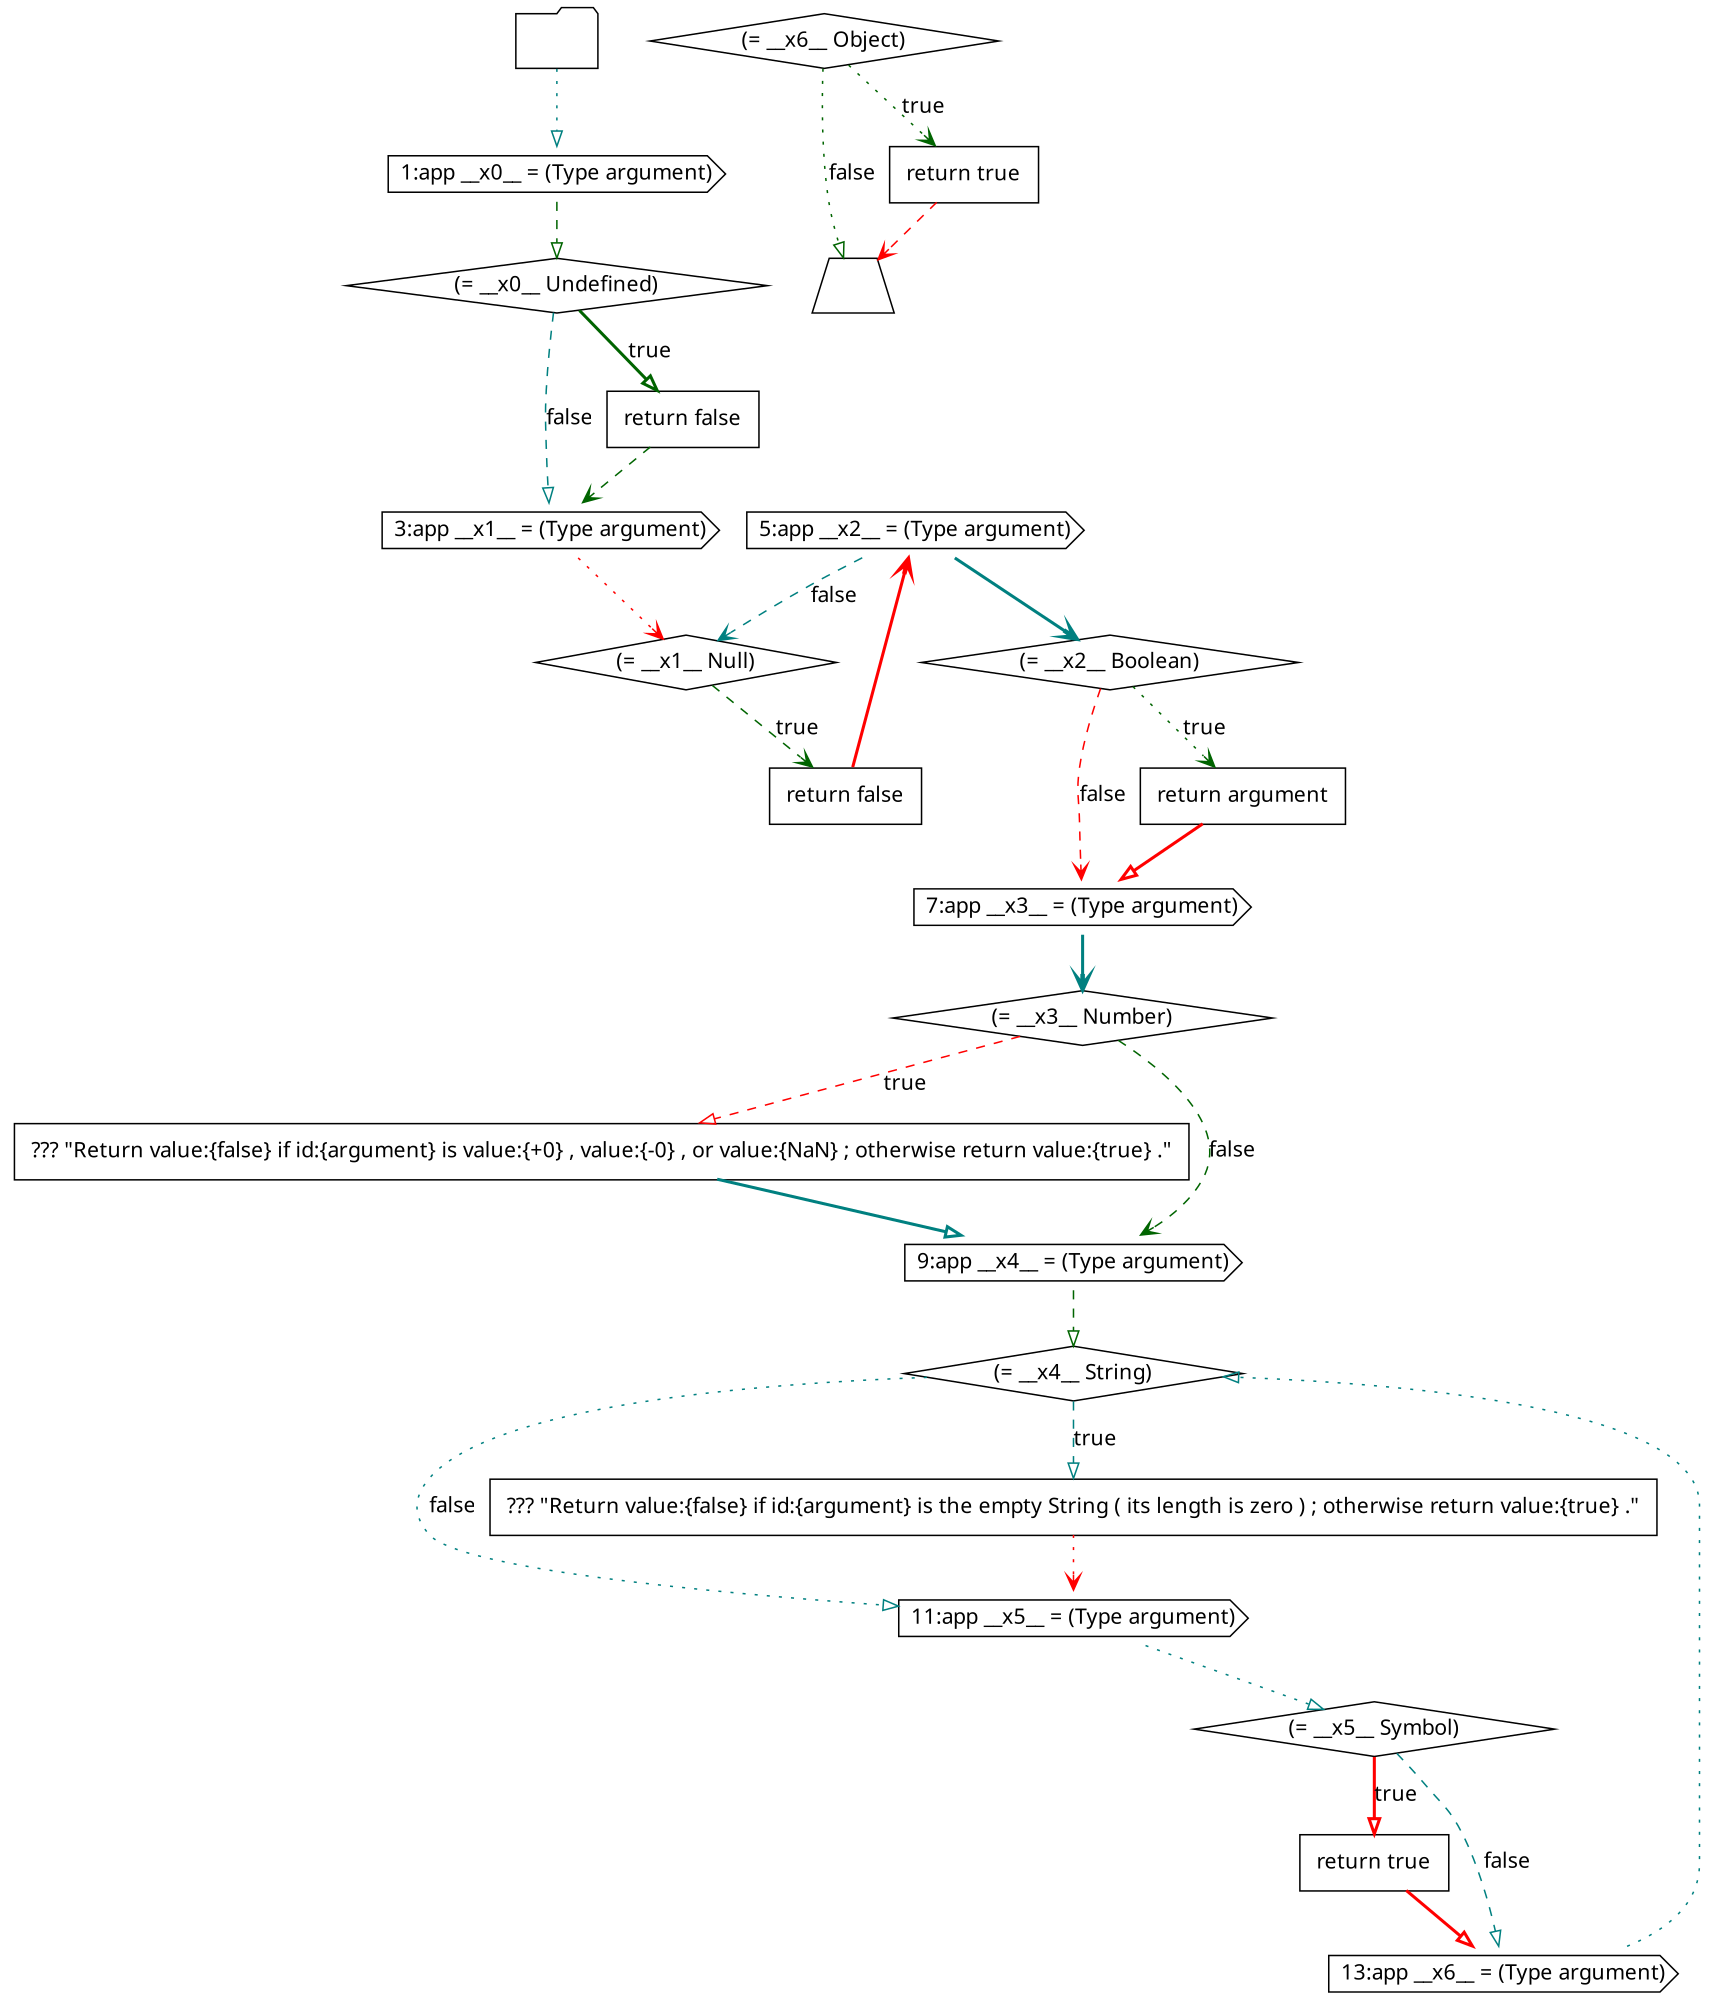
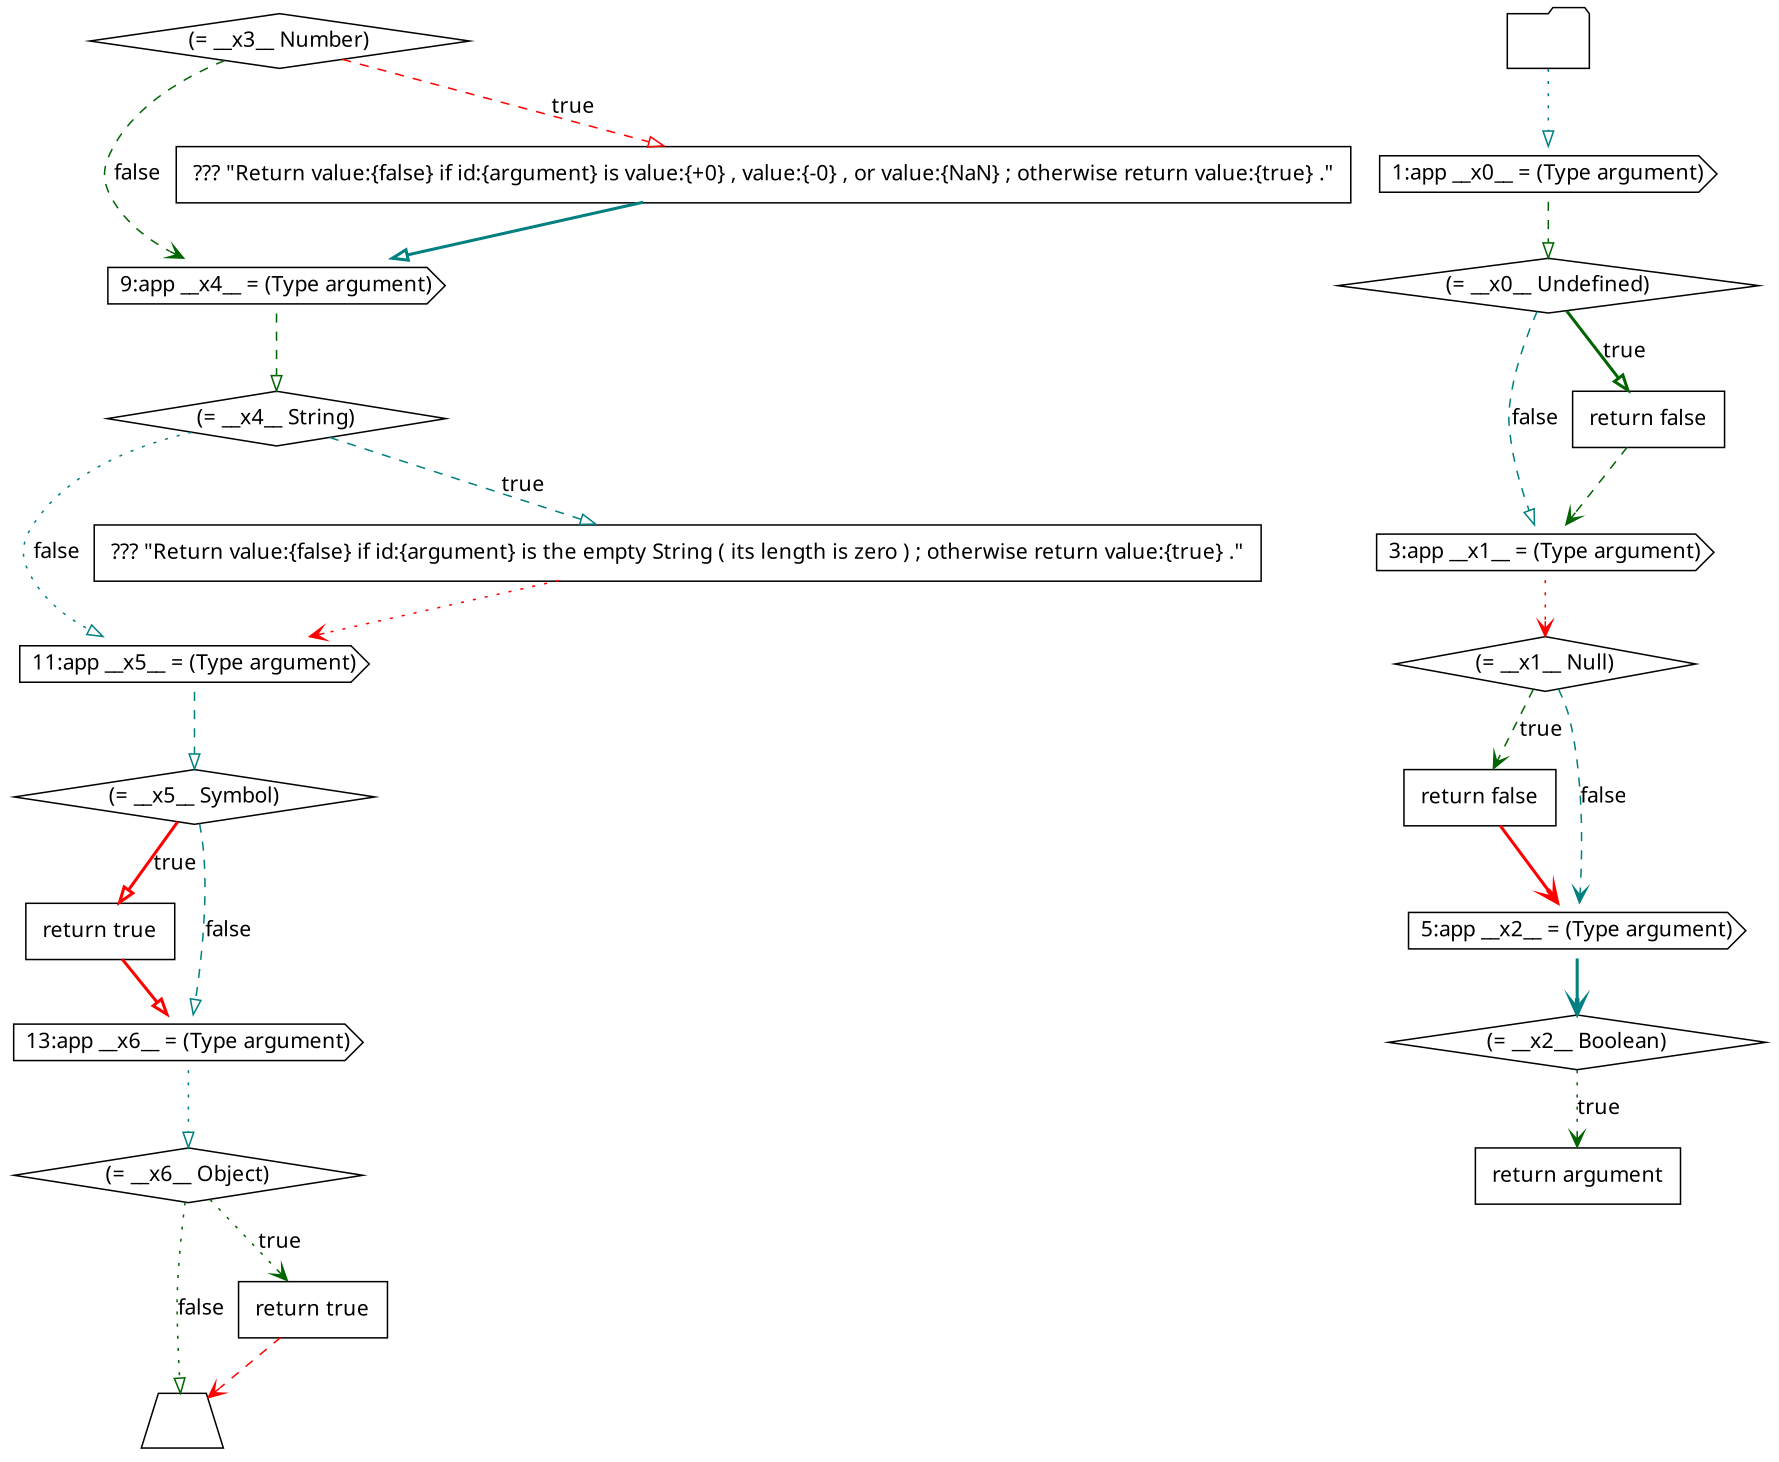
(796, 593) -> (1580, 787)
(1083, 907) -> none
(1695, 1493) -> (188, 1101)
(1227, 1675) -> (194, 723)
